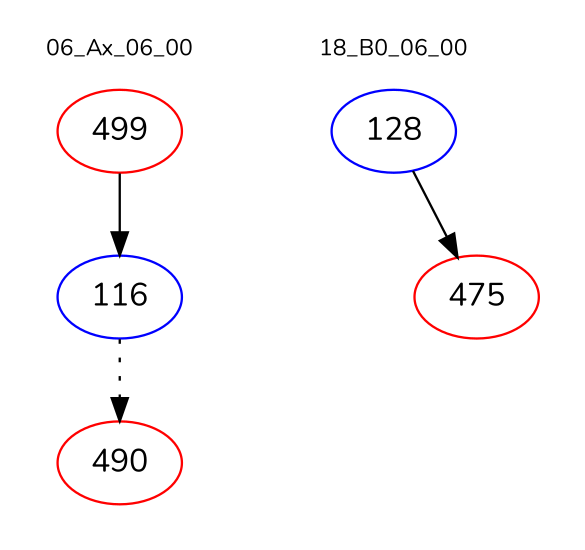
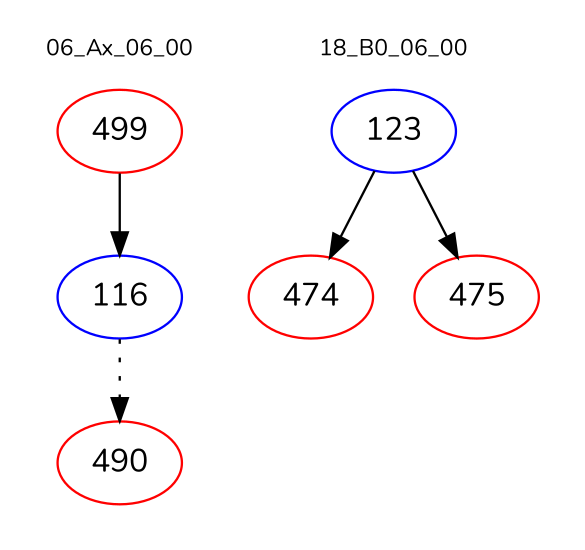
(394, 131) -> (394, 131)
none -> (311, 297)
